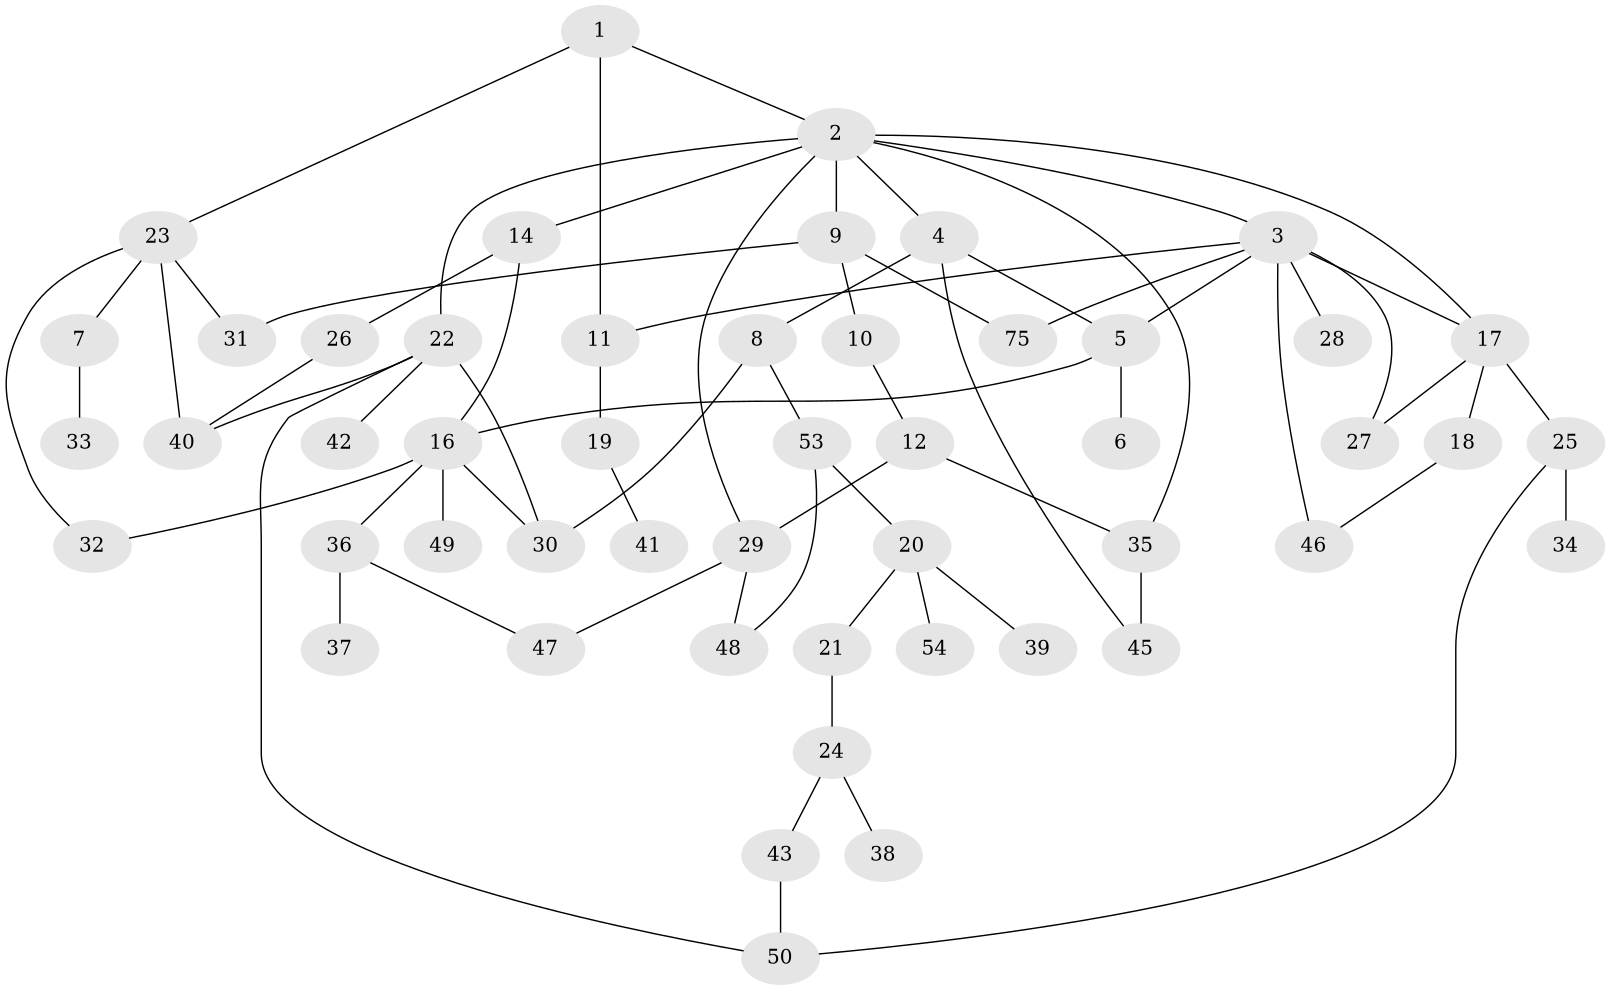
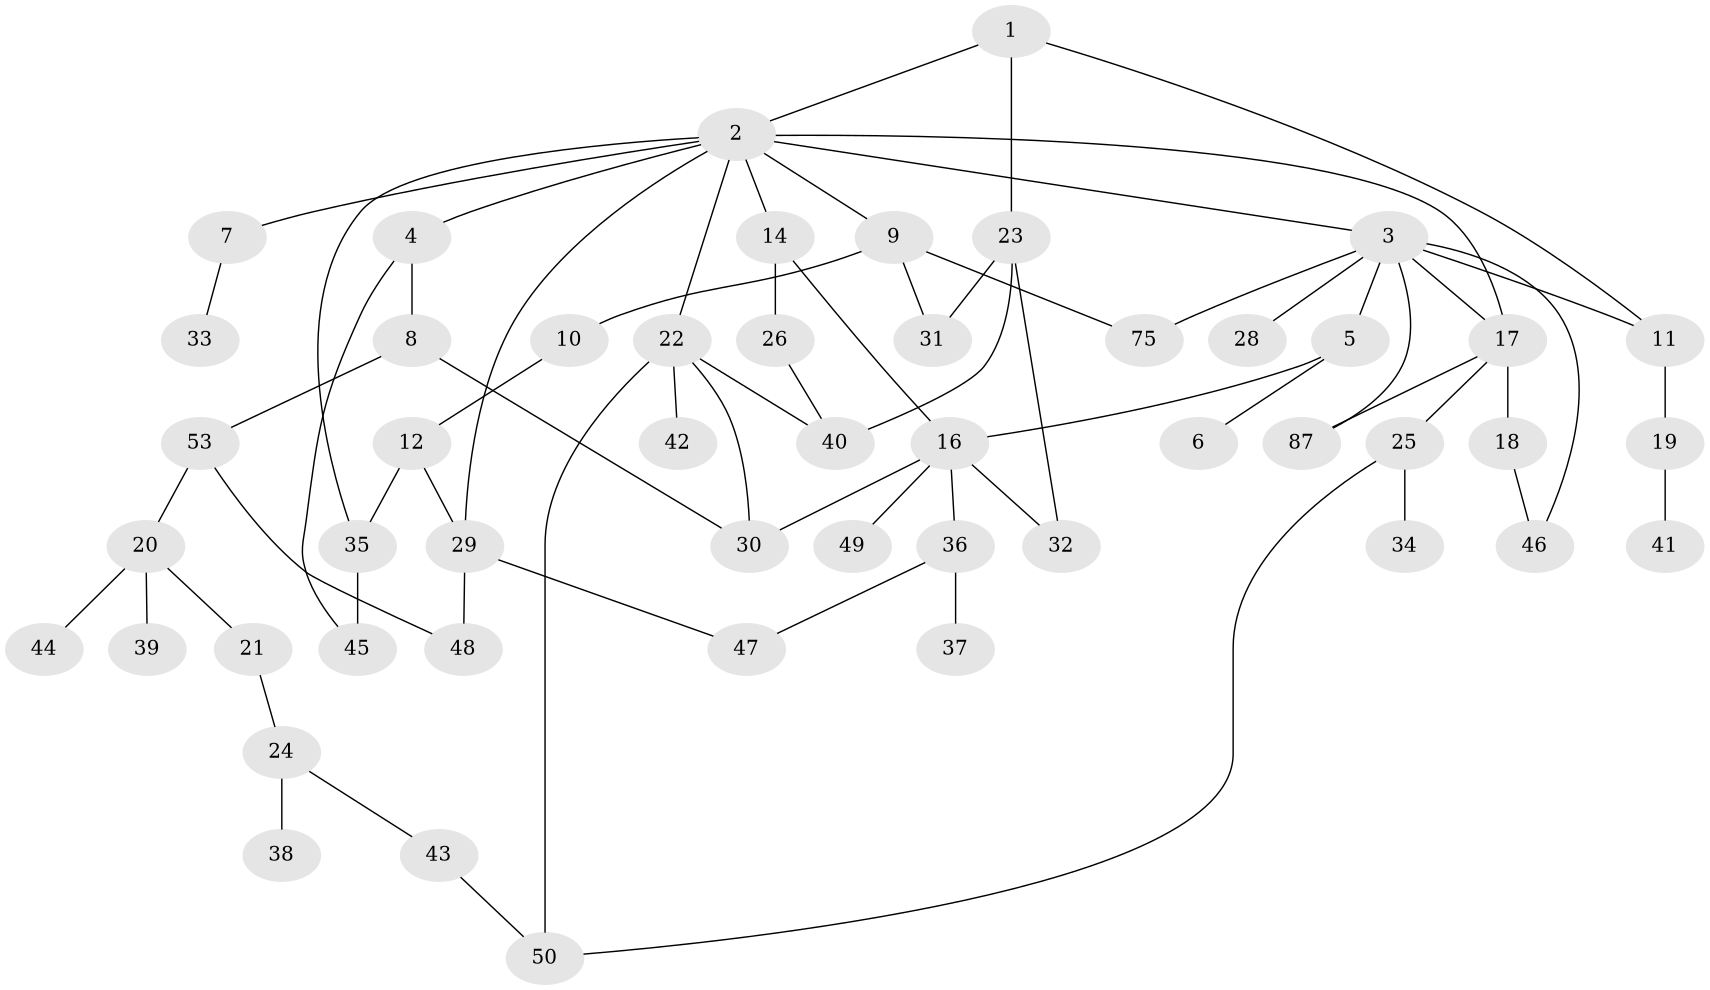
(119, 289) -> (479, 178)
(1030, 289) -> none
(1360, 443) -> (1302, 443)
(935, 649) -> (44, 649)
